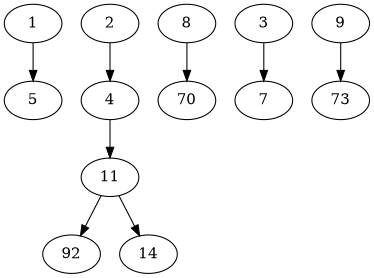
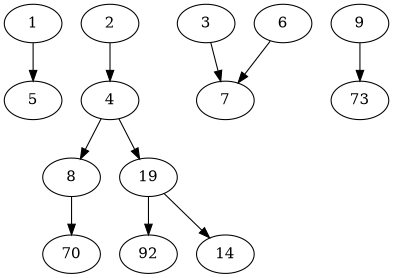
none -> (283, 23)
none -> (93, 134)
(110, 177) -> (148, 177)
